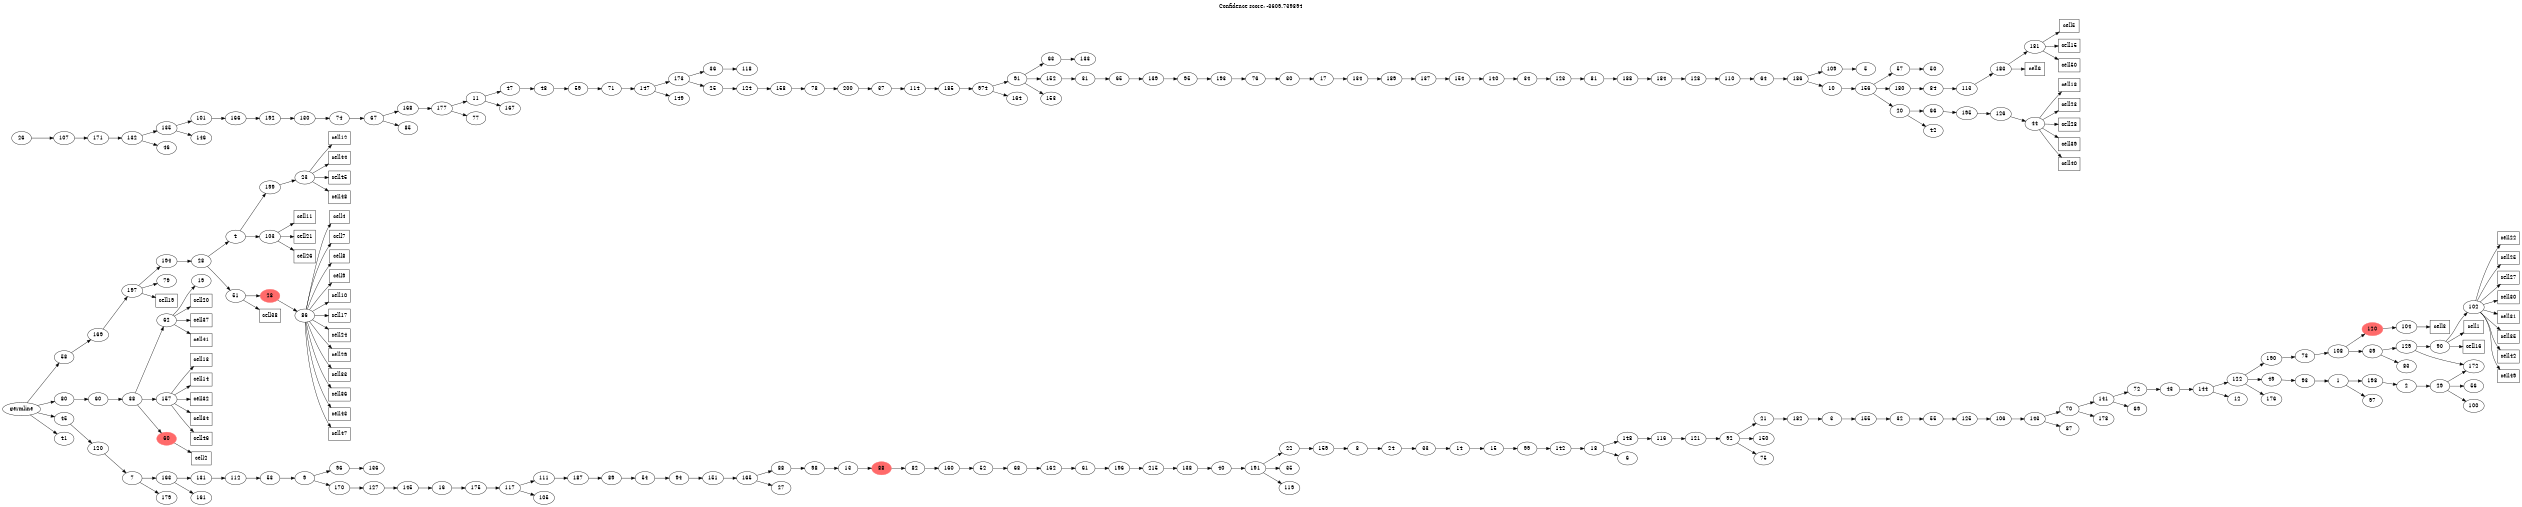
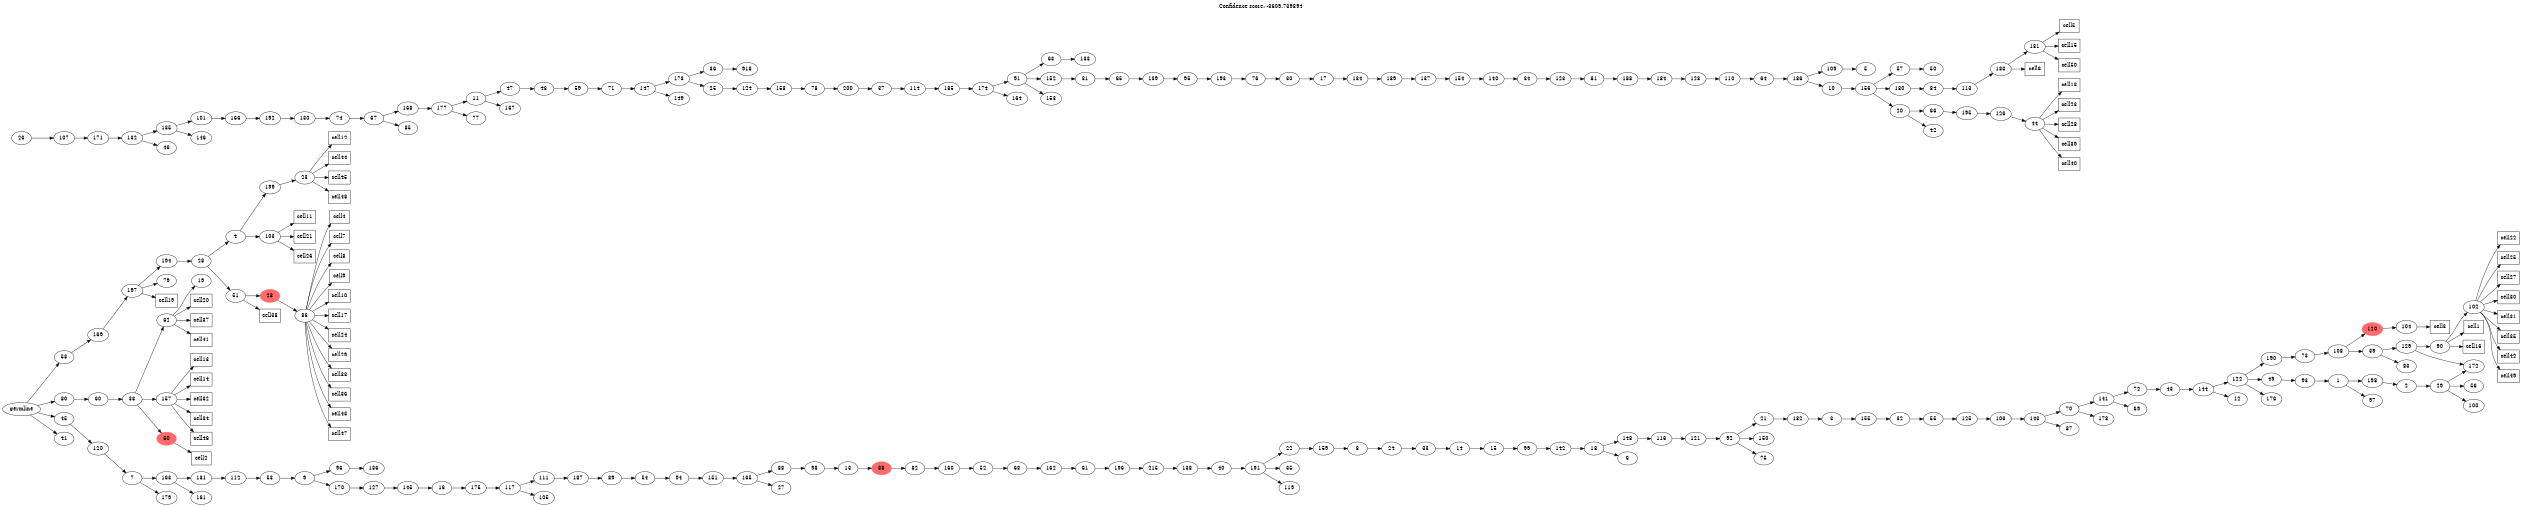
(747, 69) -> (747, 69)
(983, 89) -> (983, 89)
